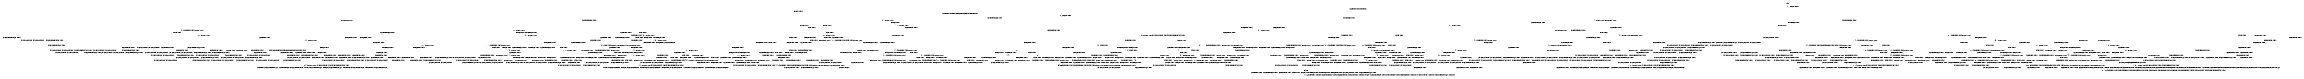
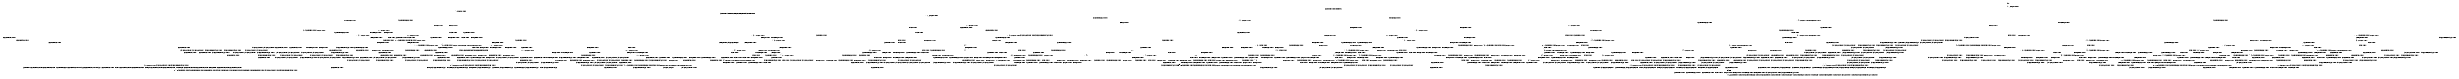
(182, 35) -> none
(578, 43) -> (1064, 43)
